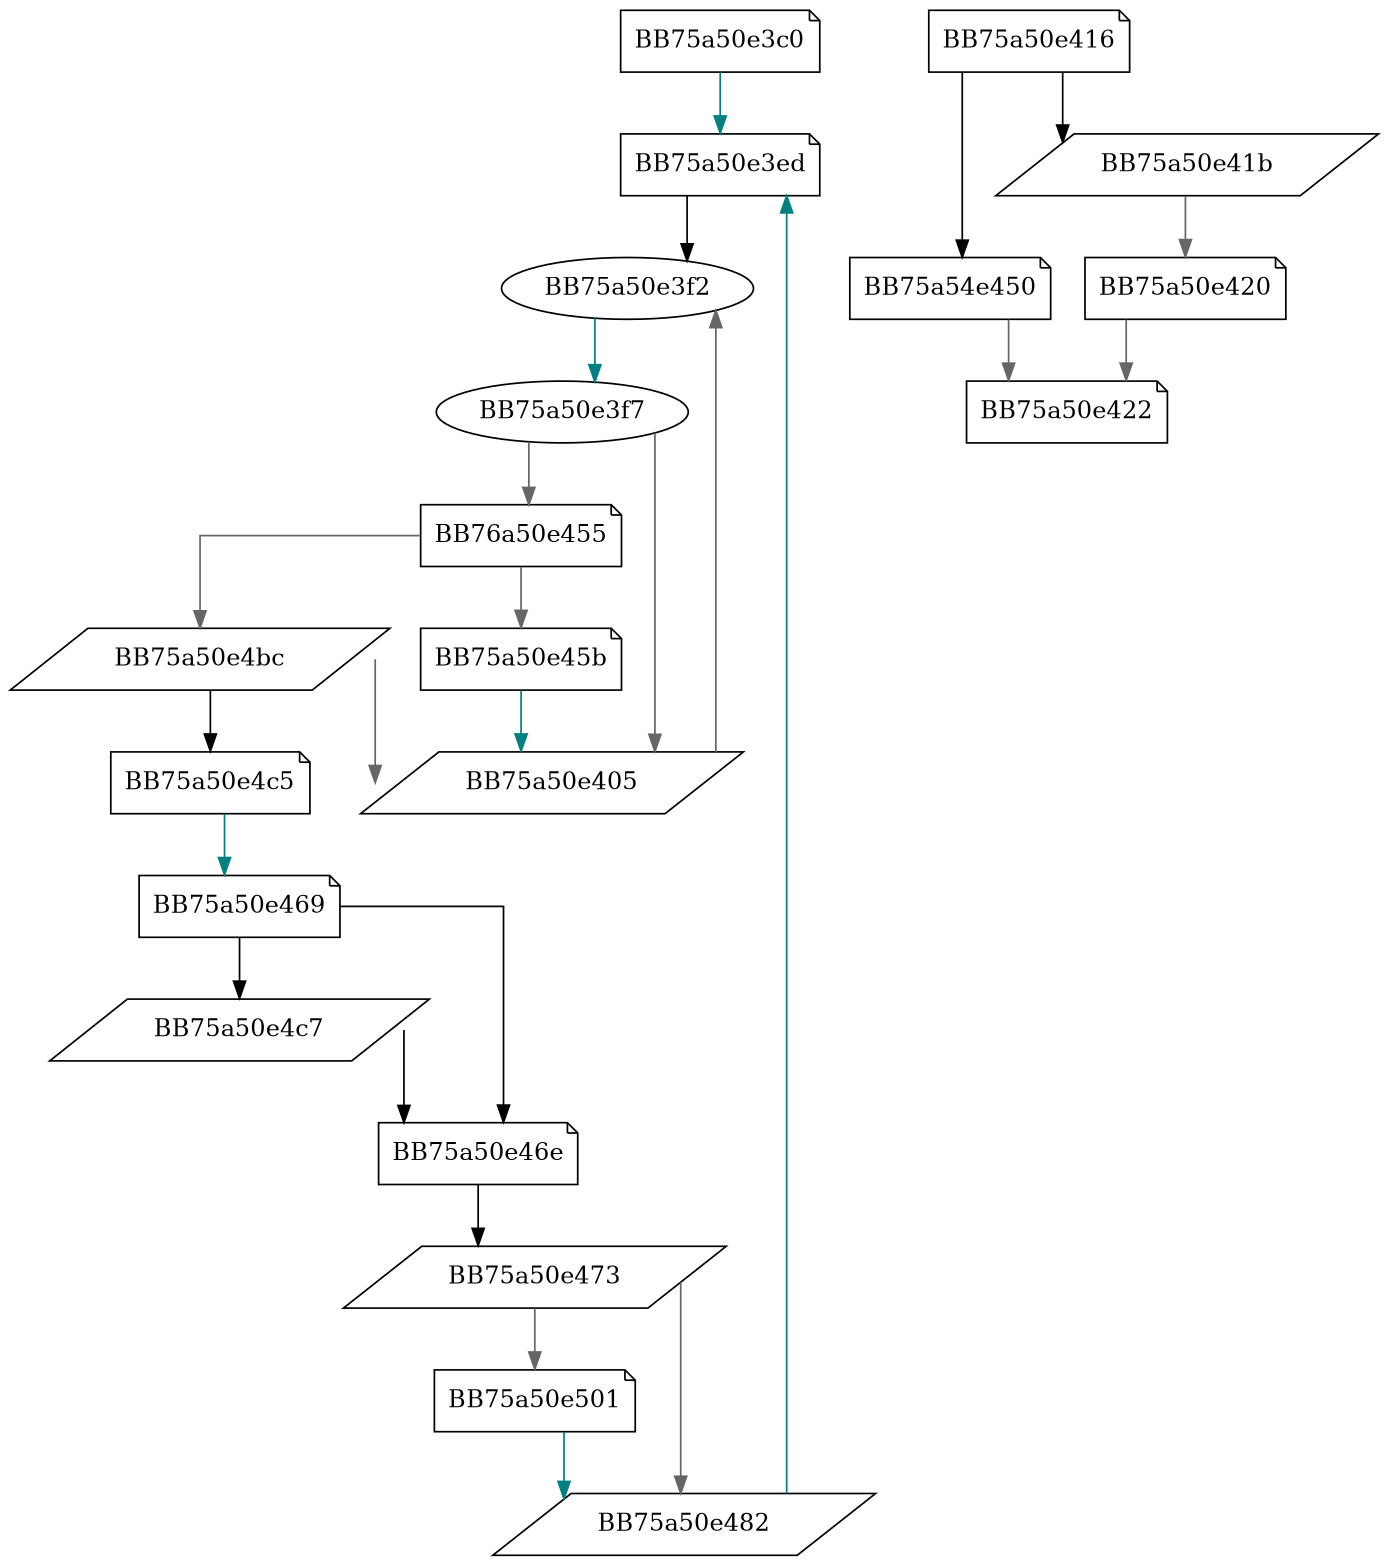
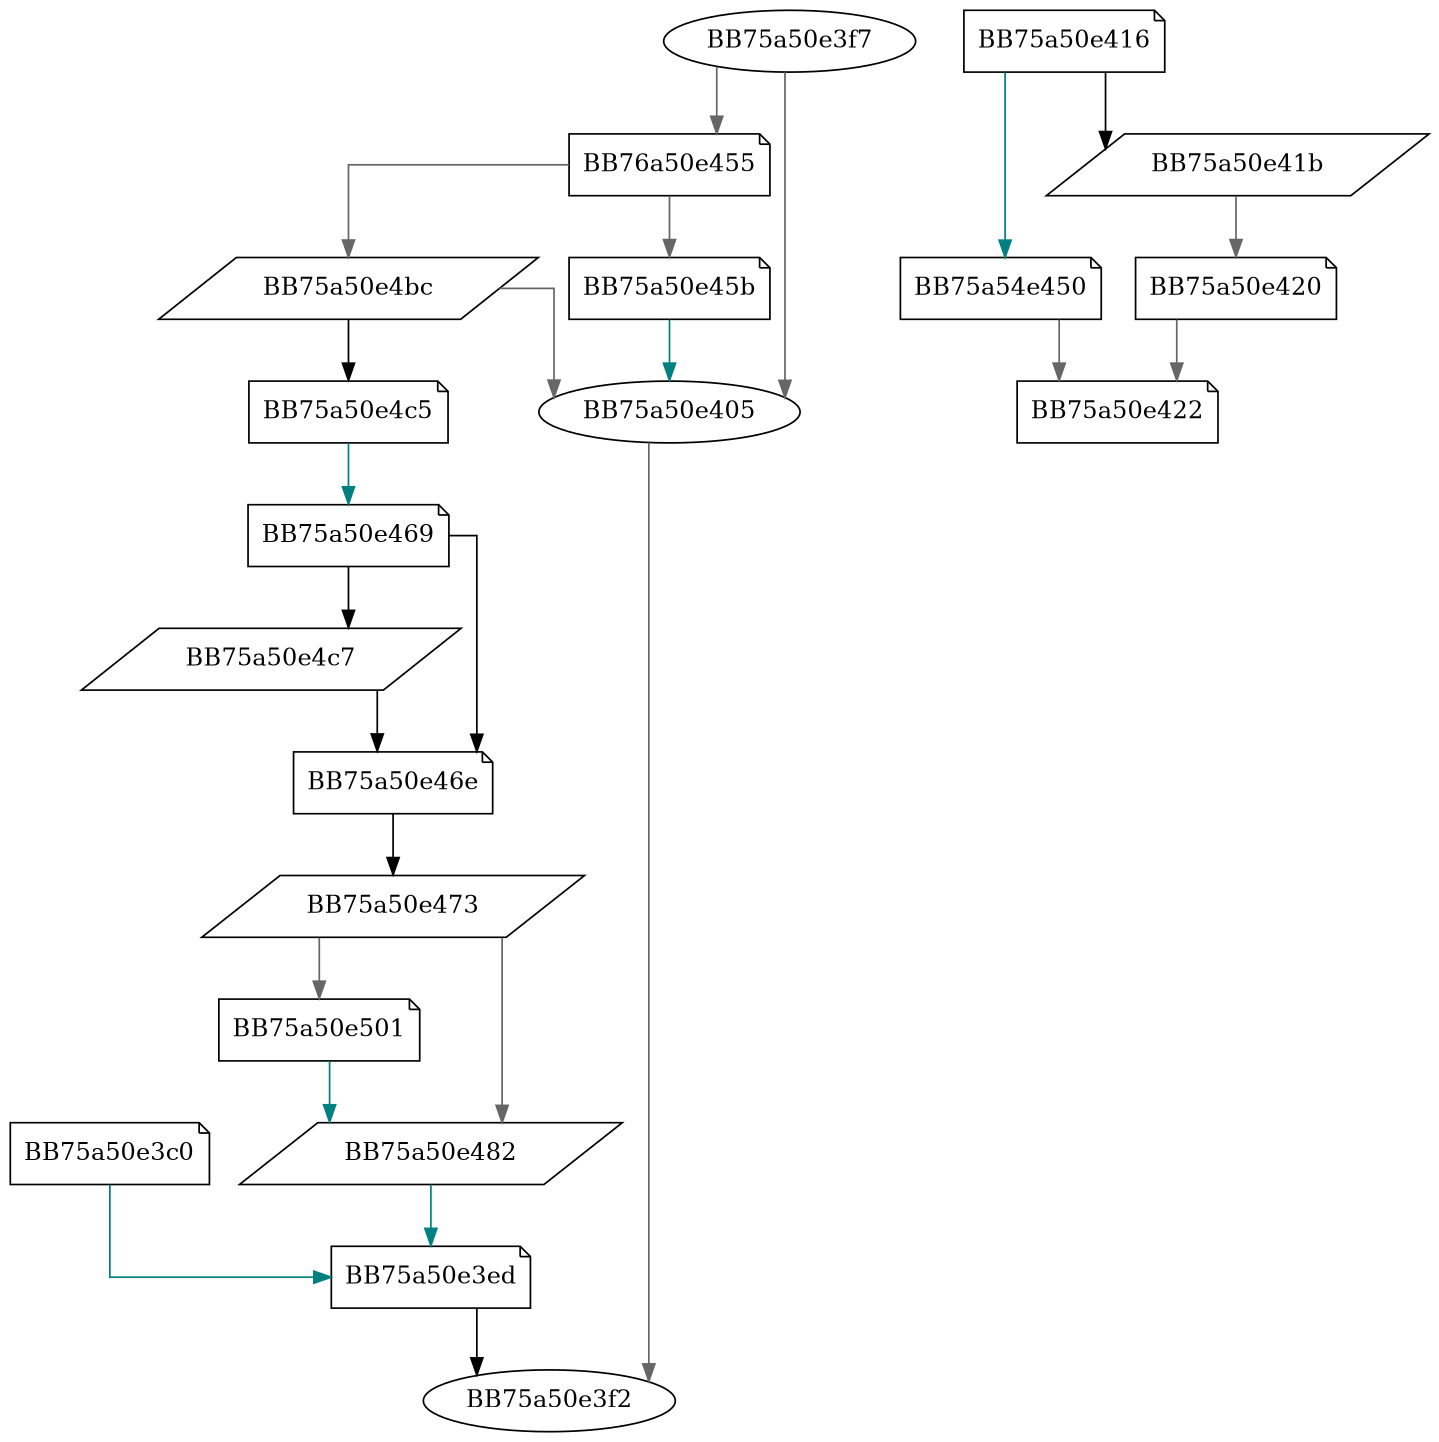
(962, 156) -> (1005, 156)
(595, 342) -> none
(552, 783) -> (670, 412)
